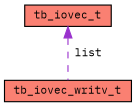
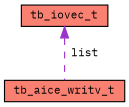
(68, 91) -> (65, 91)
